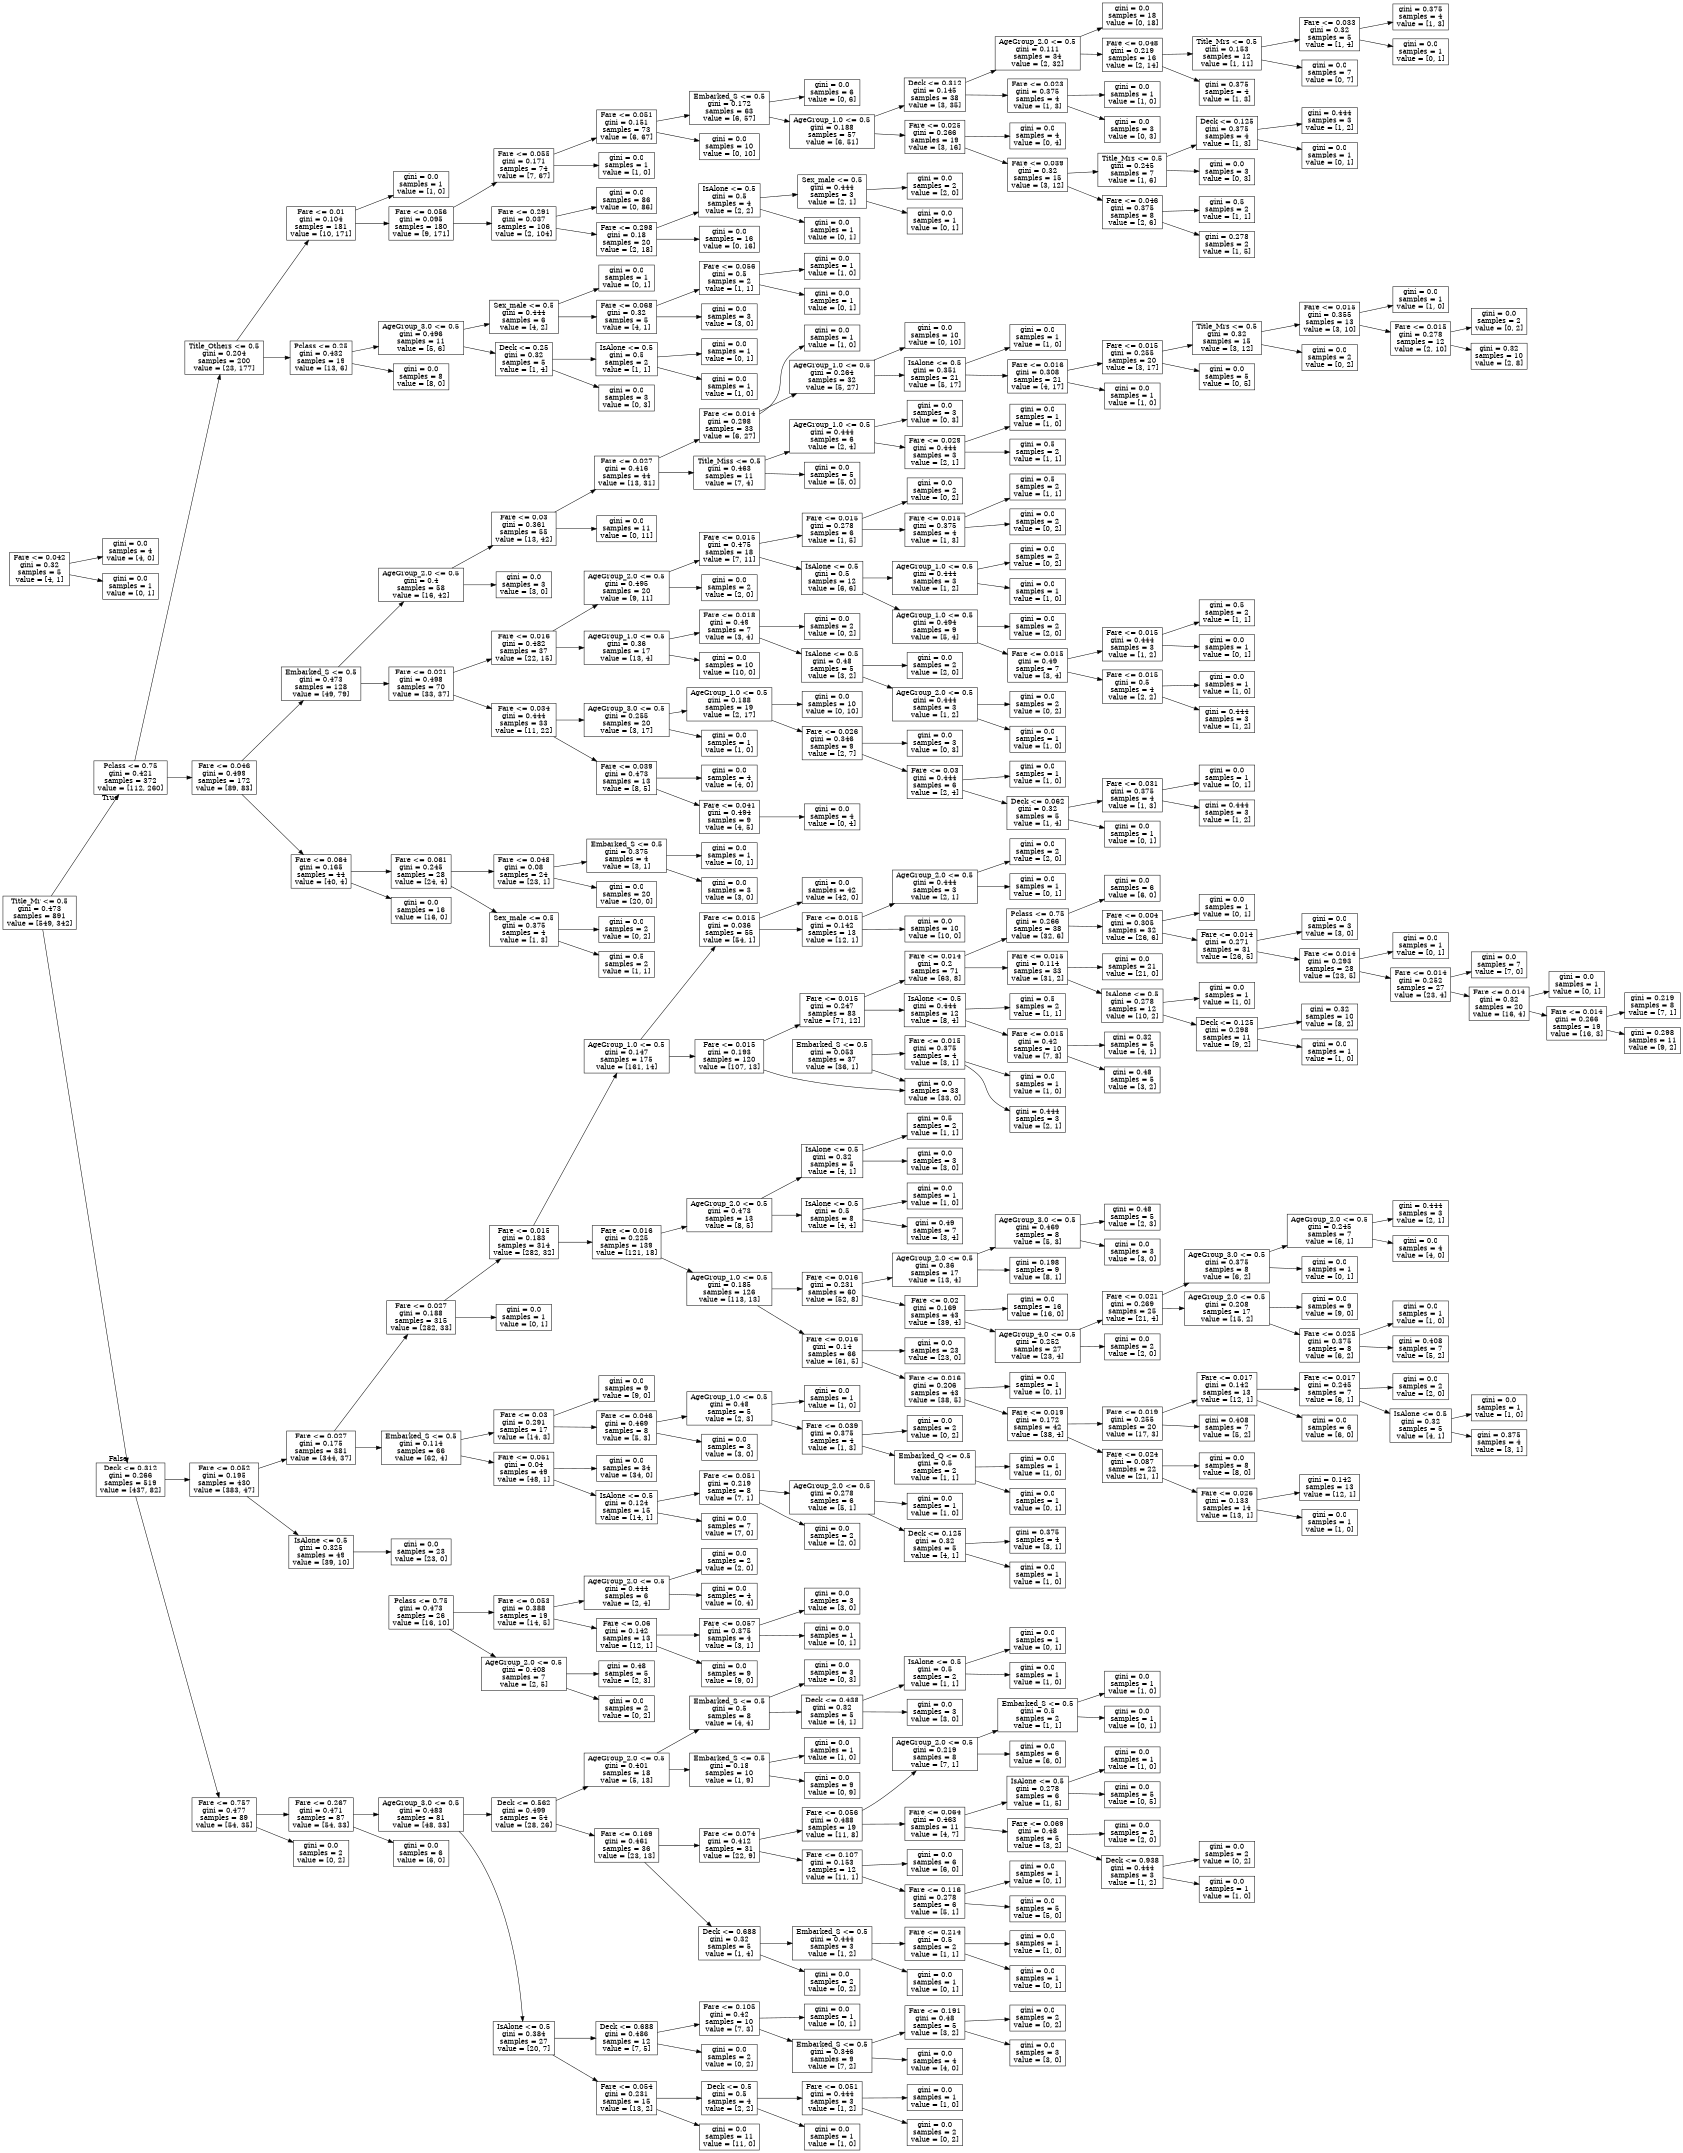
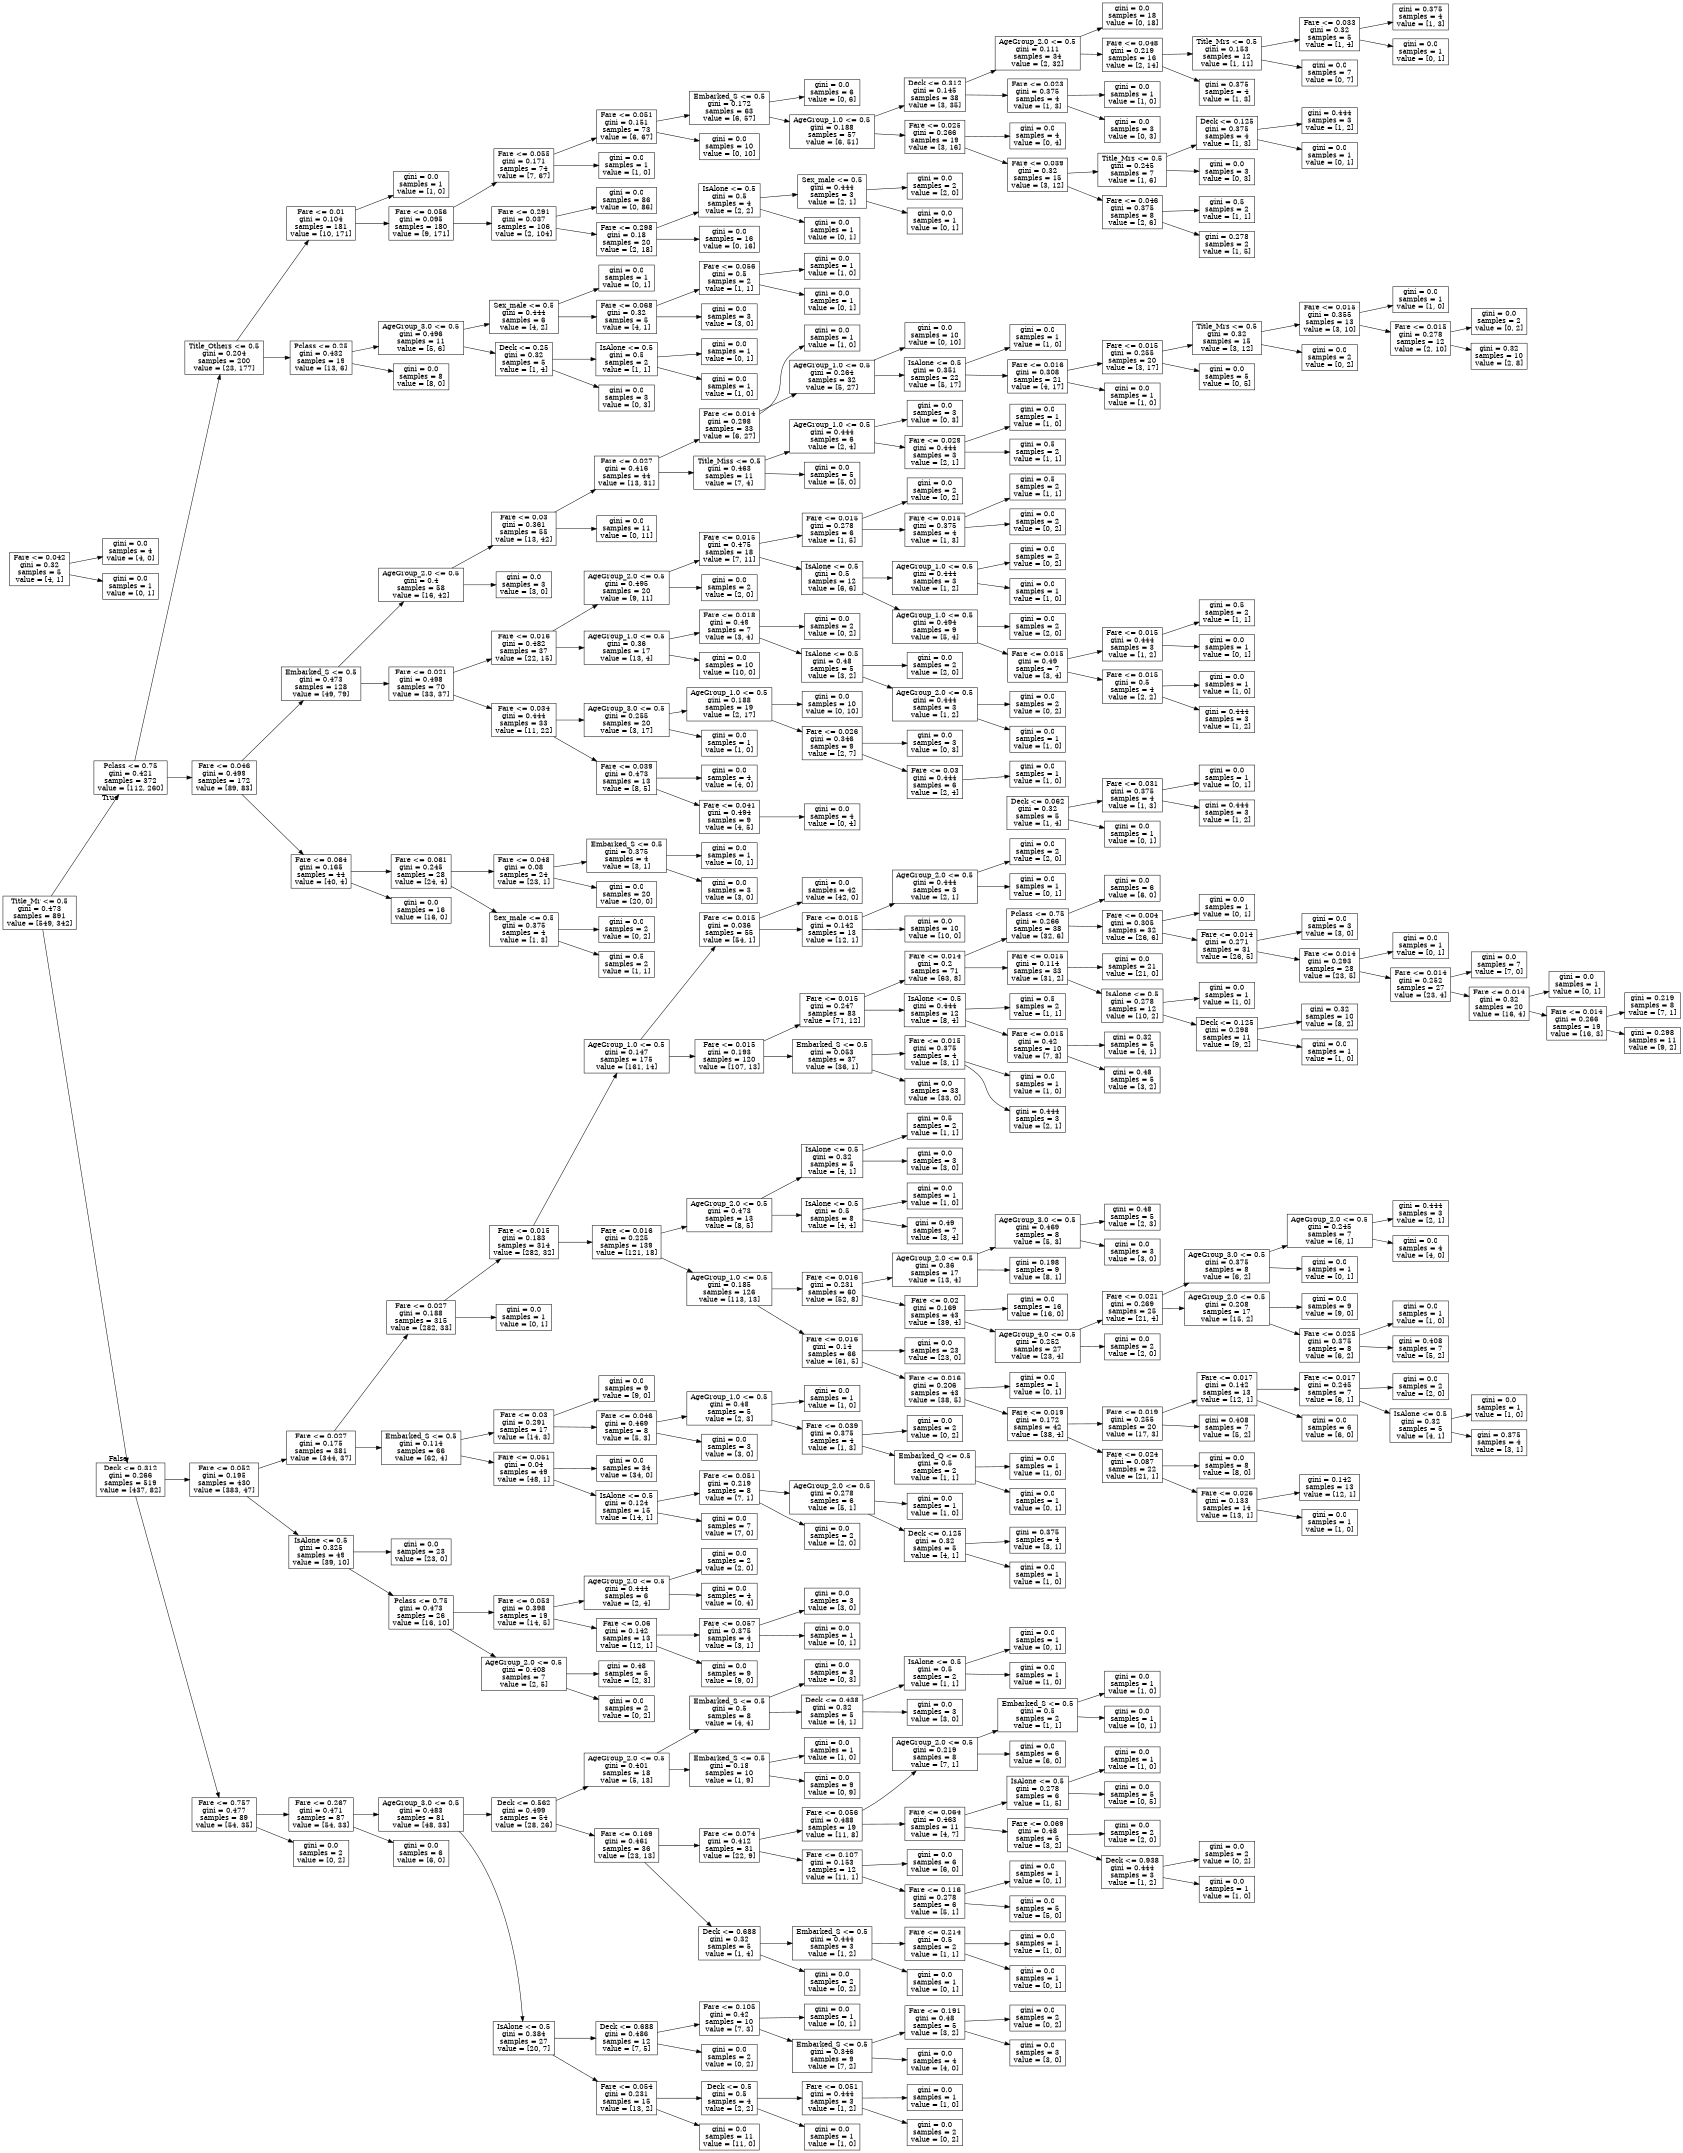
(935, 374) -> (935, 374)
(982, 796) -> none
(831, 1085) -> (776, 1056)
none -> (369, 1581)
(524, 1612) -> (524, 1612)
